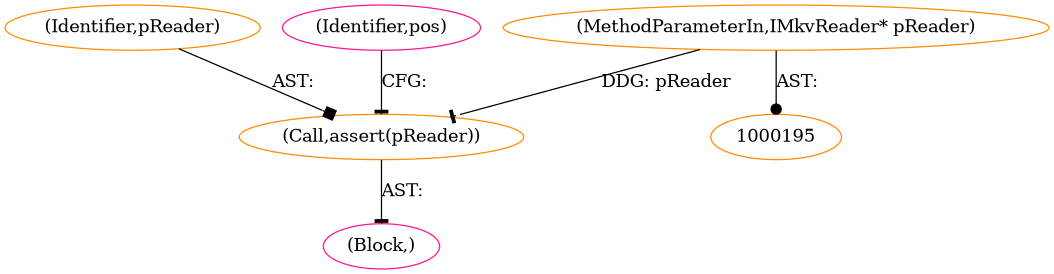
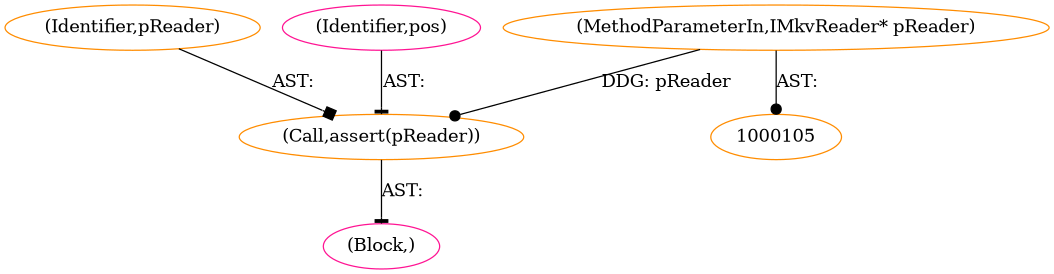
(407, 82) -> (407, 82)
(580, 82) -> (580, 82)
(776, 137) -> (776, 137)
